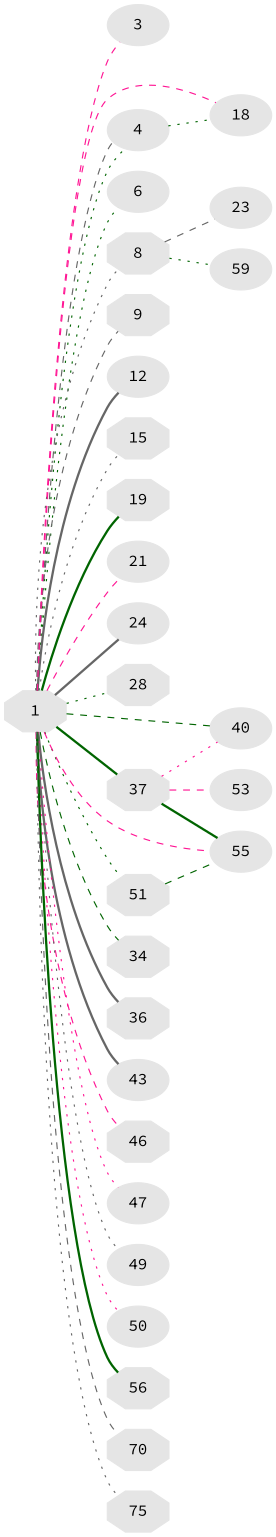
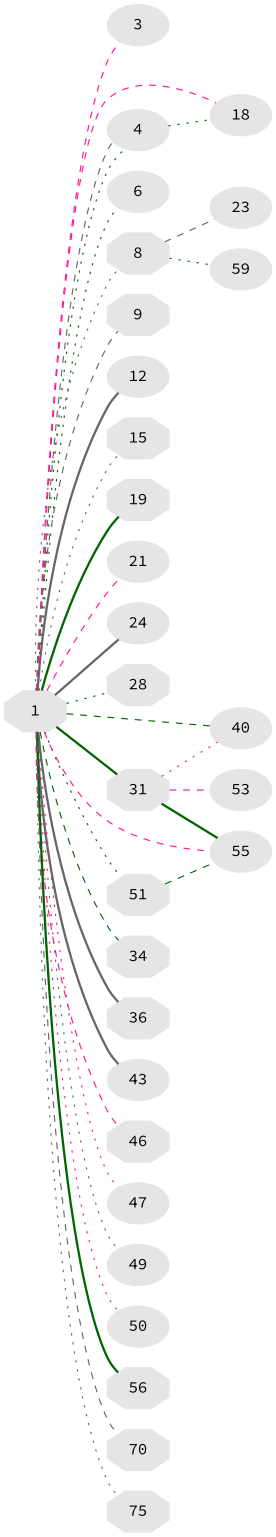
(138, 790) -> (138, 790)
